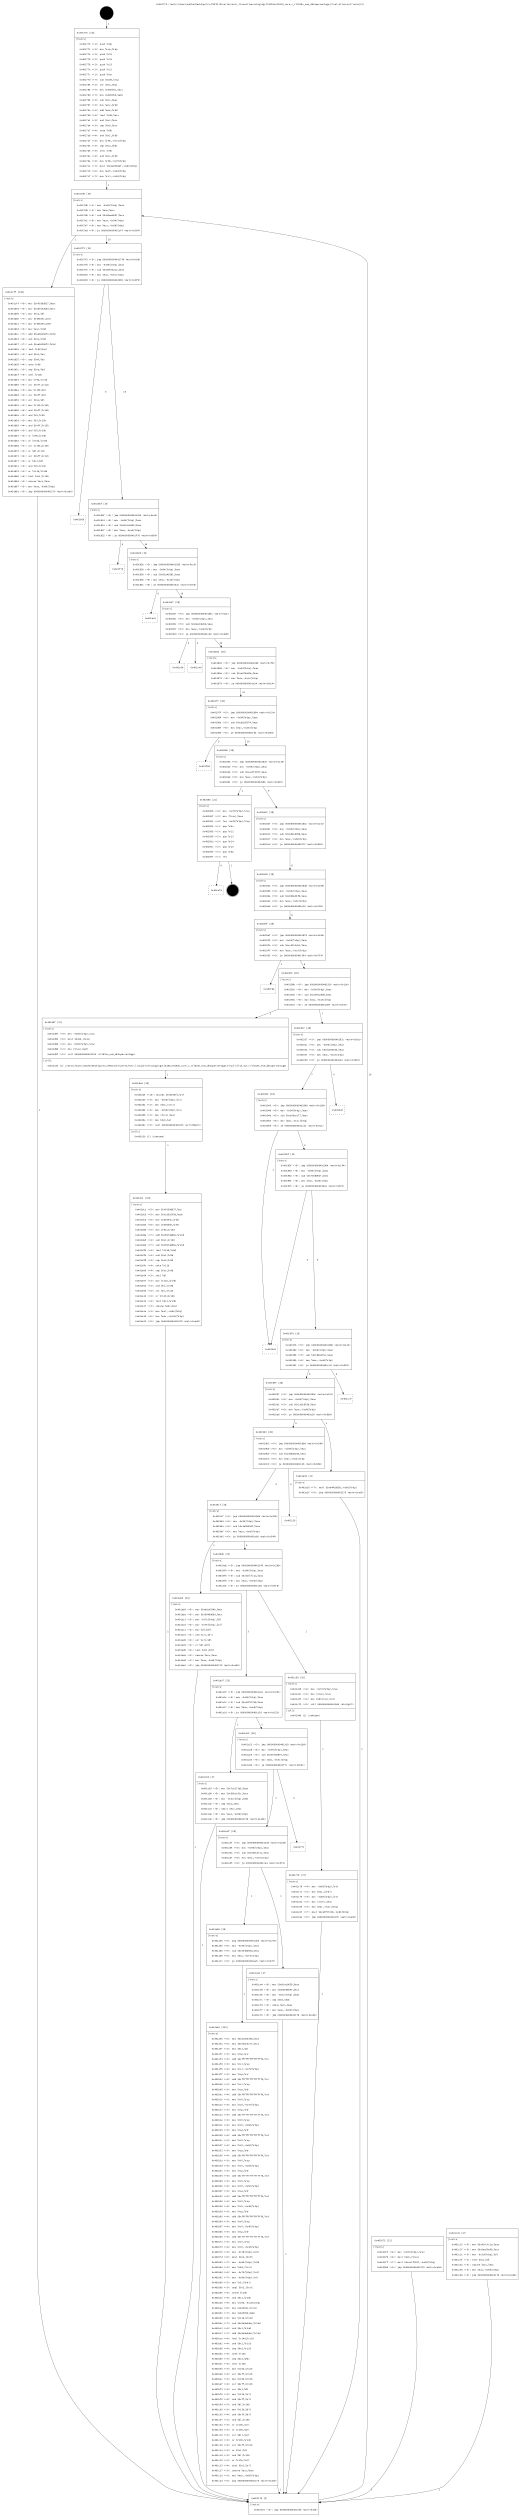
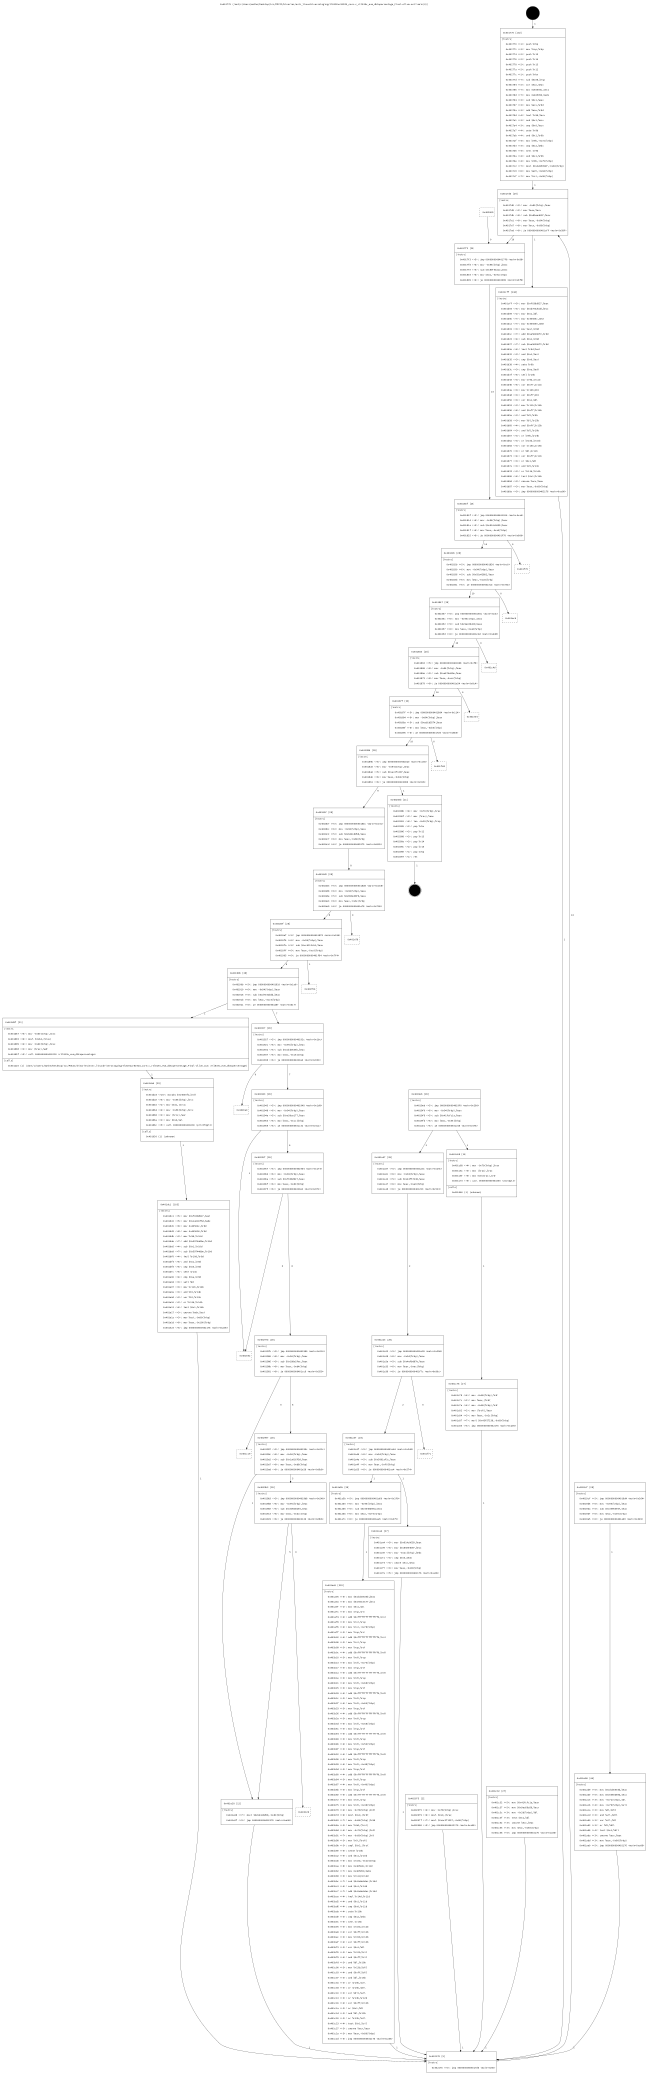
(92, 399) -> (488, 229)
(184, 650) -> (464, 699)
(218, 873) -> (351, 922)
(266, 1484) -> (273, 1661)
(245, 1545) -> none
(231, 1798) -> none
